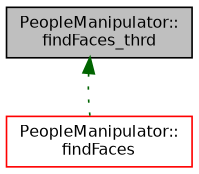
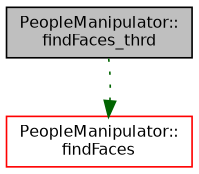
(88, 95) -> (110, 79)
